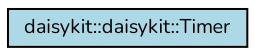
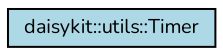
(128, 28) -> (112, 28)
